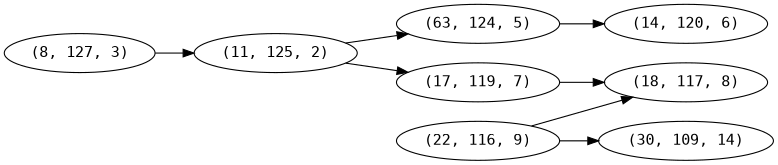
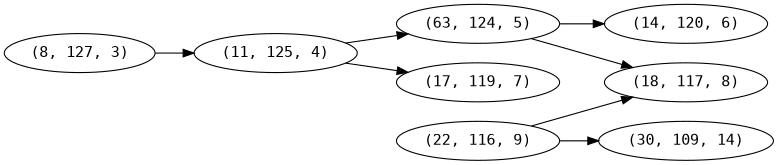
(276, 53) -> (276, 53)
(576, 82) -> (577, 52)
